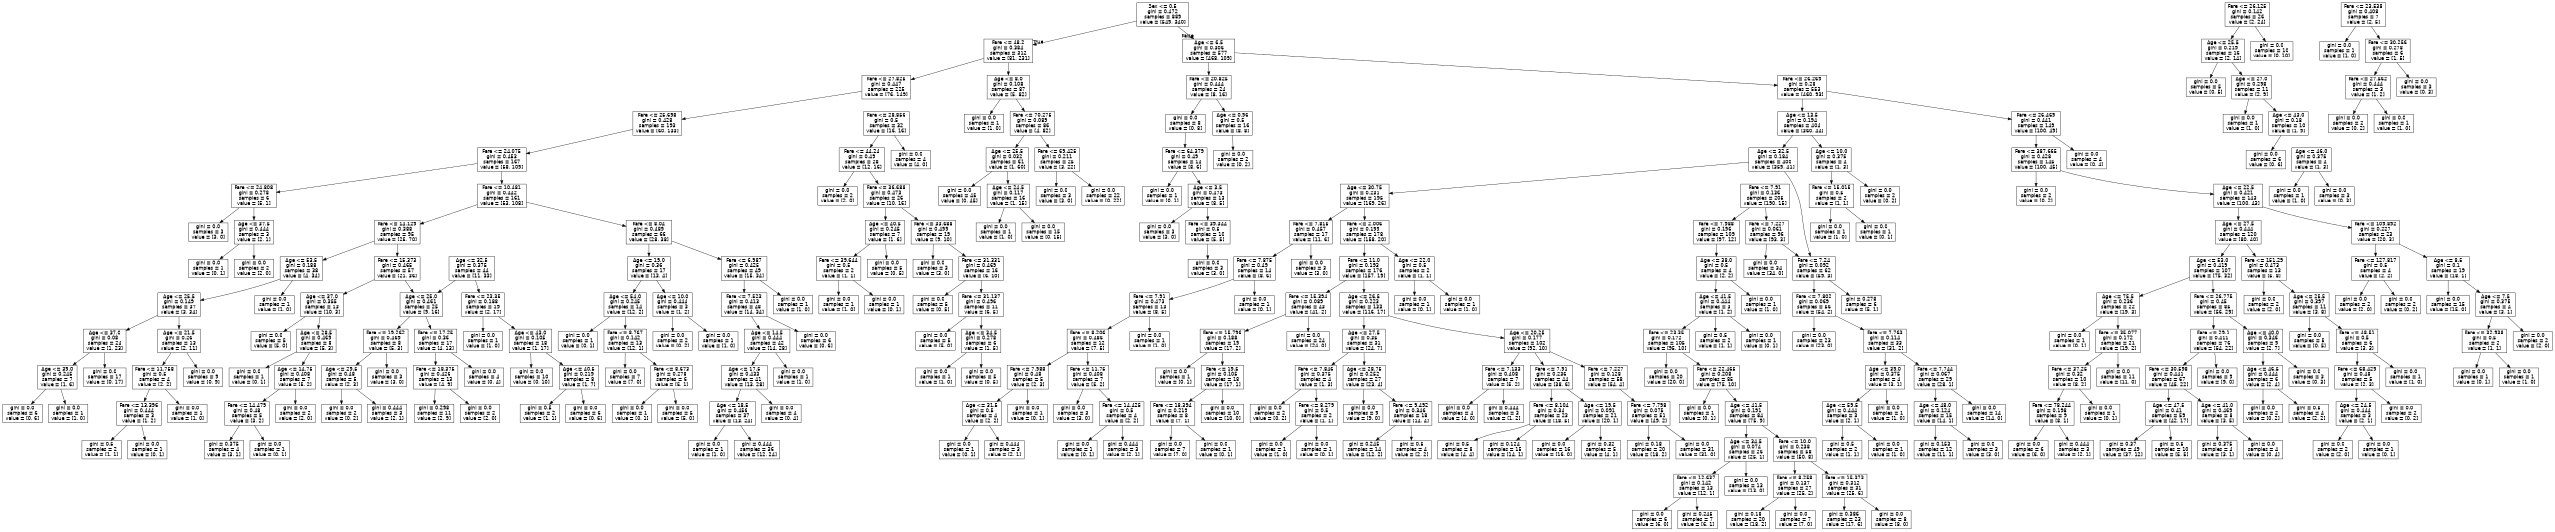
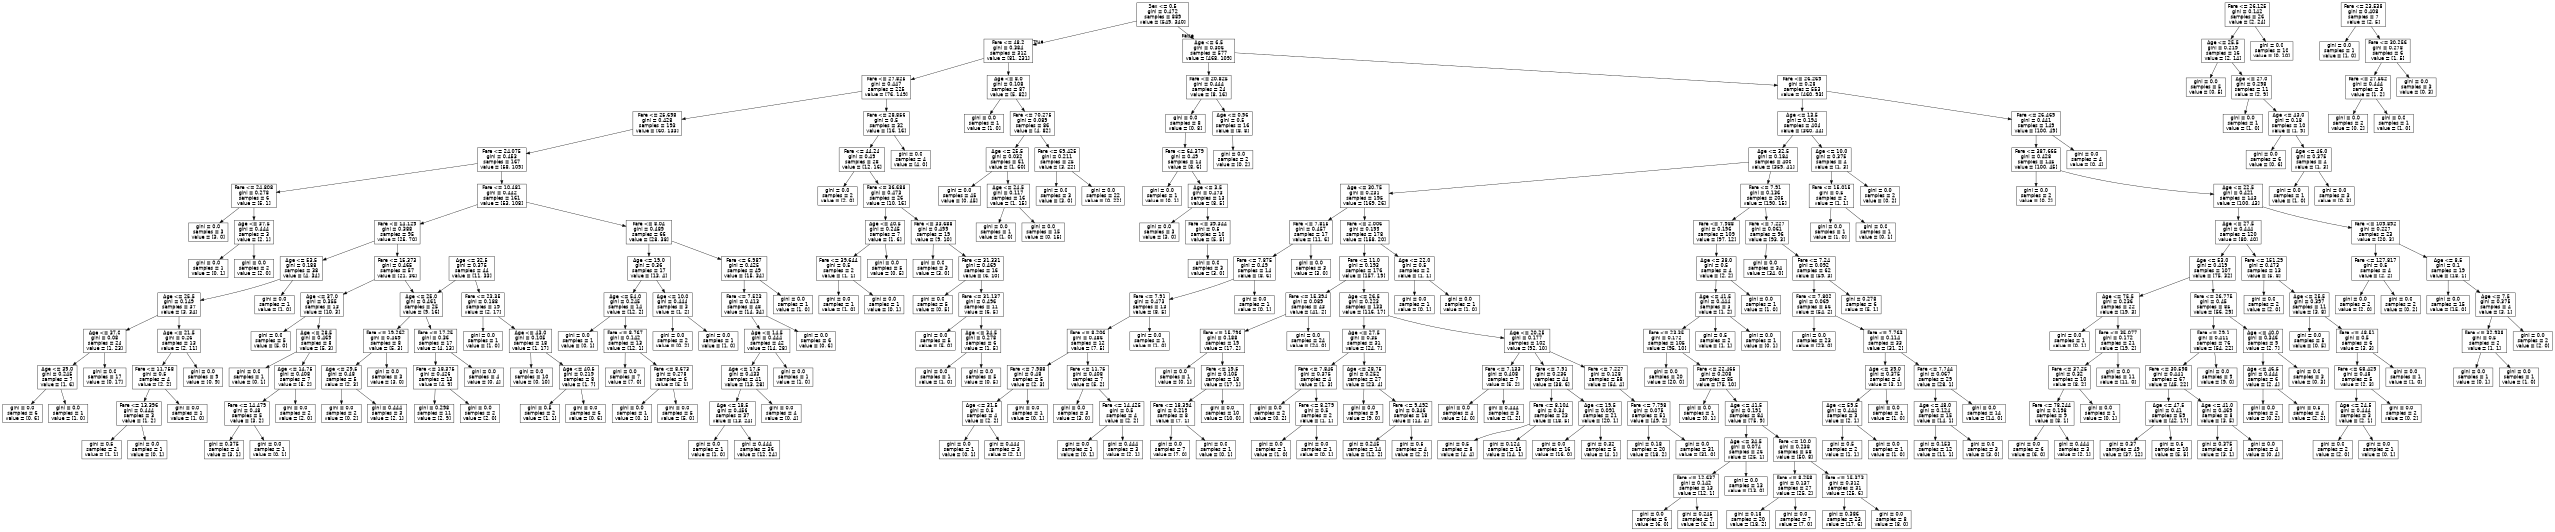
none -> (886, 103)
none -> (2299, 140)
(1801, 211) -> (1770, 176)
